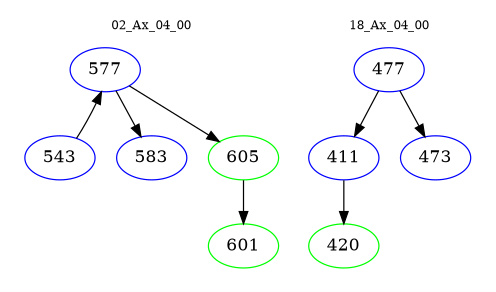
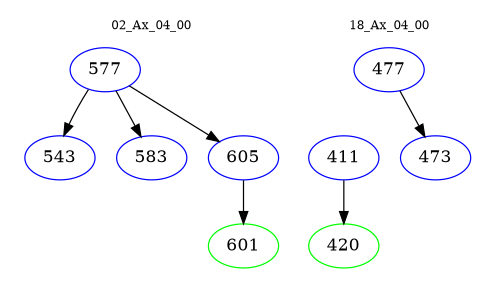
(370, 108) -> none
(87, 121) -> (78, 107)
(243, 158) -> (243, 158)
